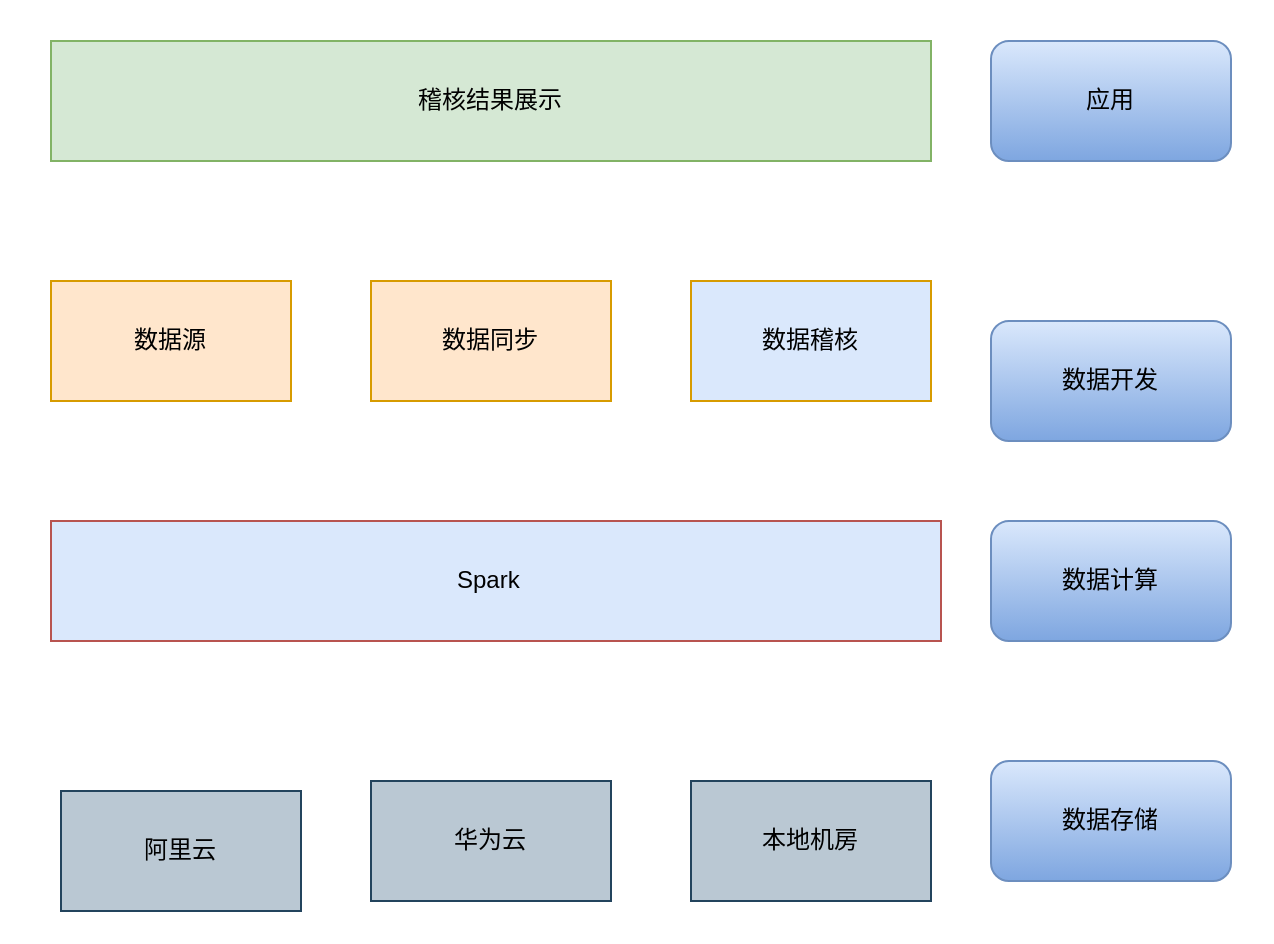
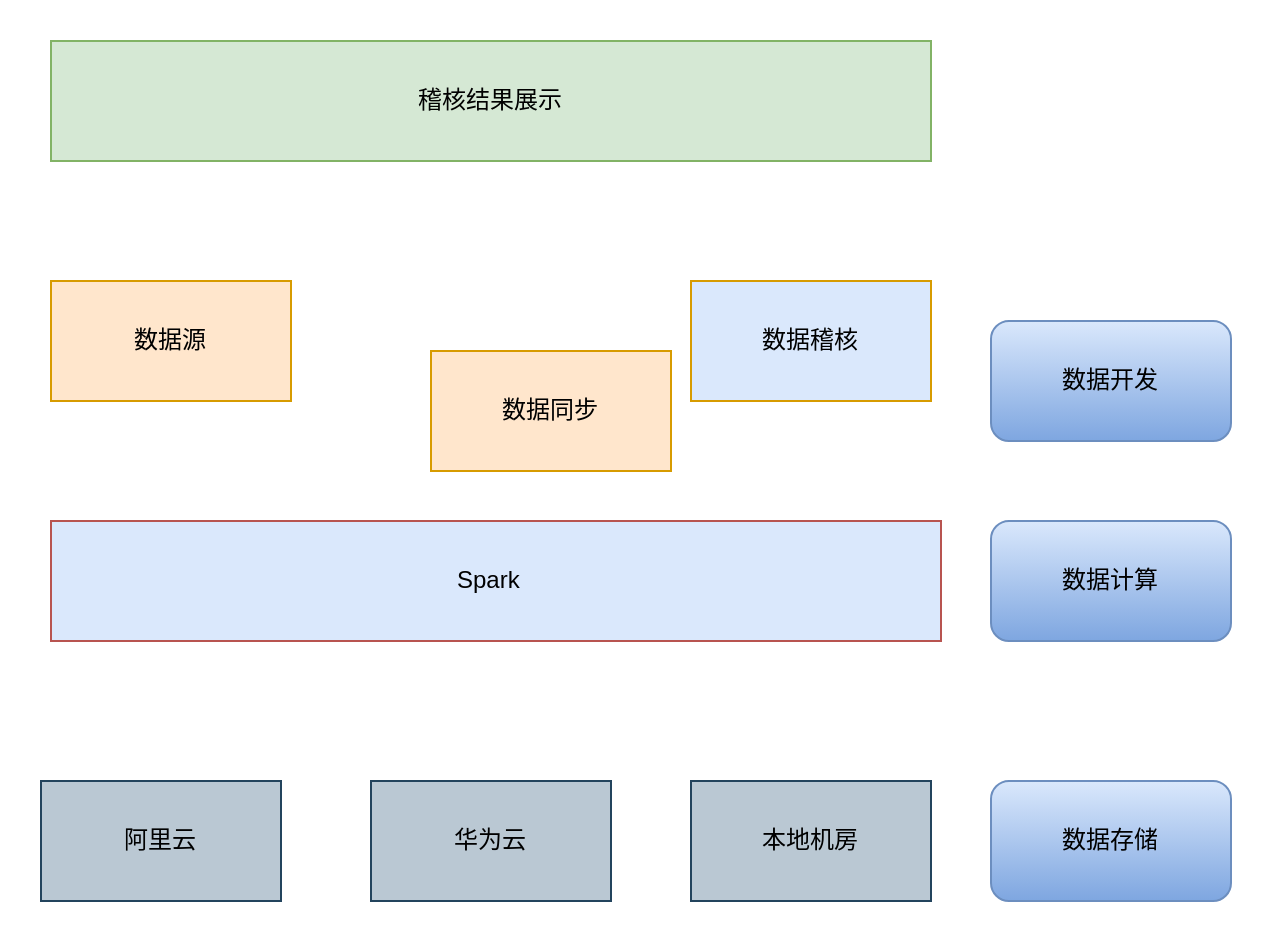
(1111, 101) -> none
(491, 341) -> (551, 411)
(1111, 821) -> (1111, 841)
(181, 851) -> (161, 841)
